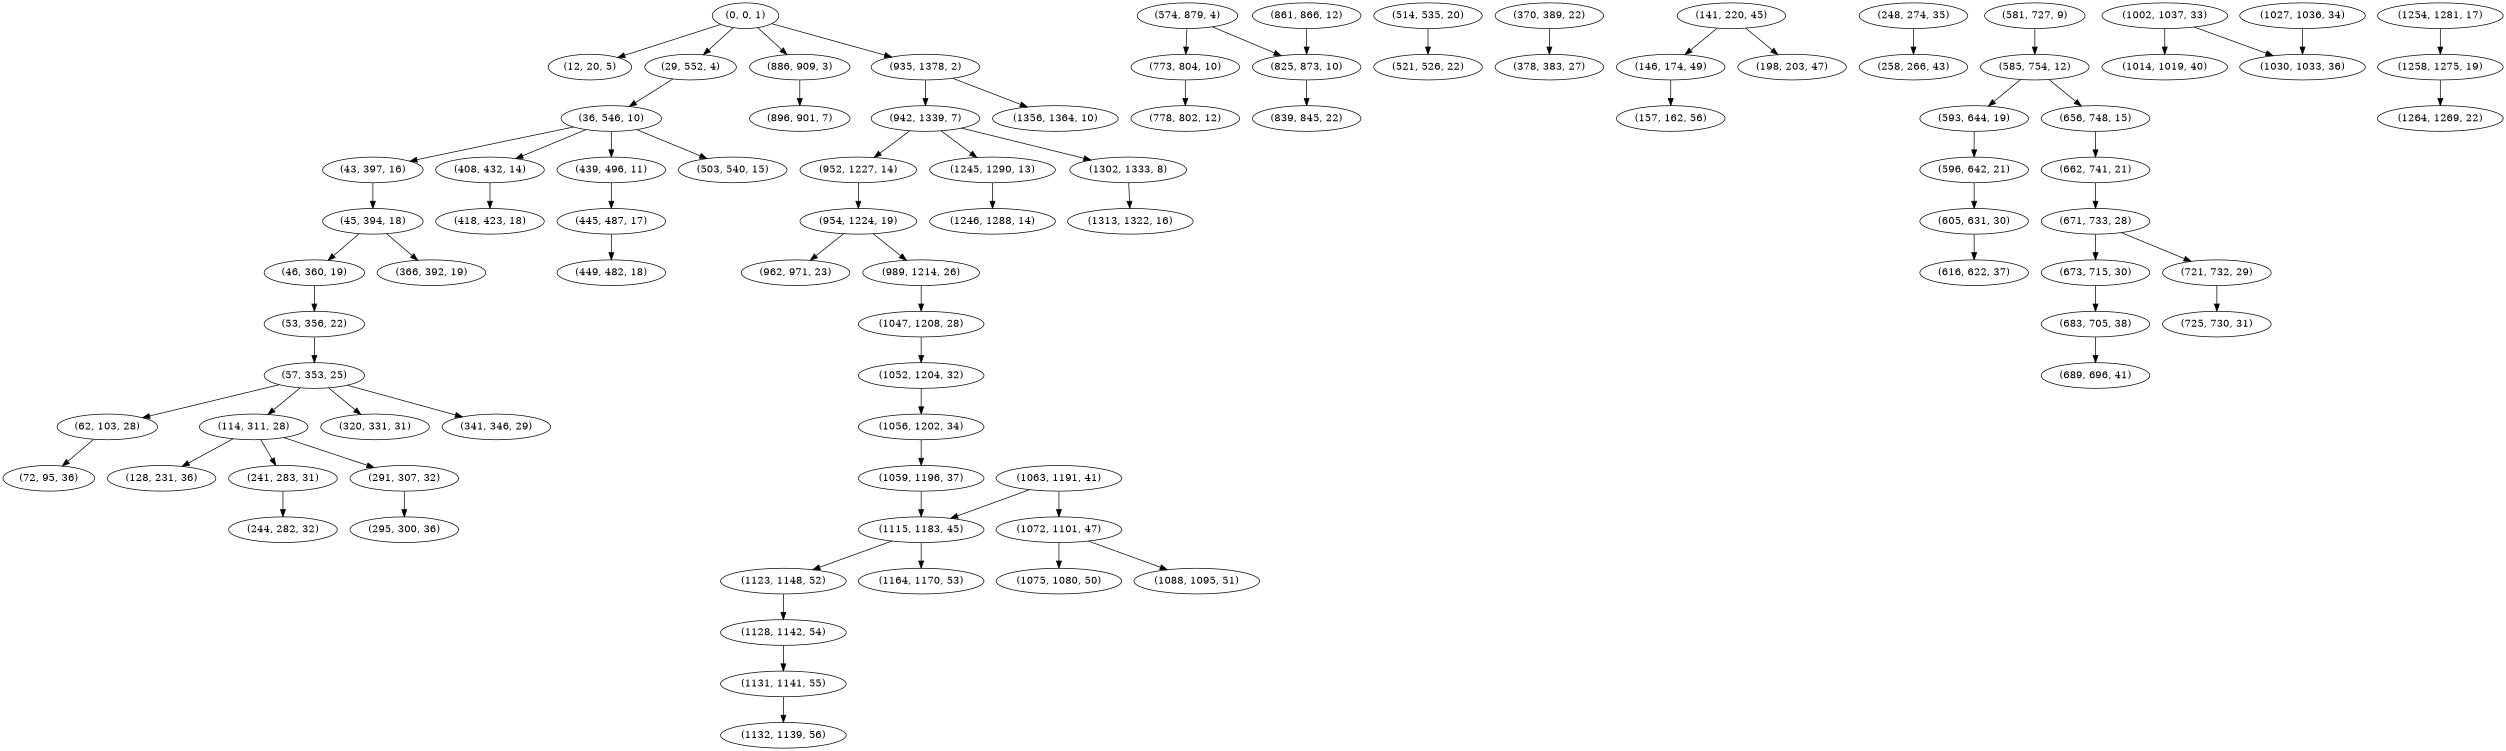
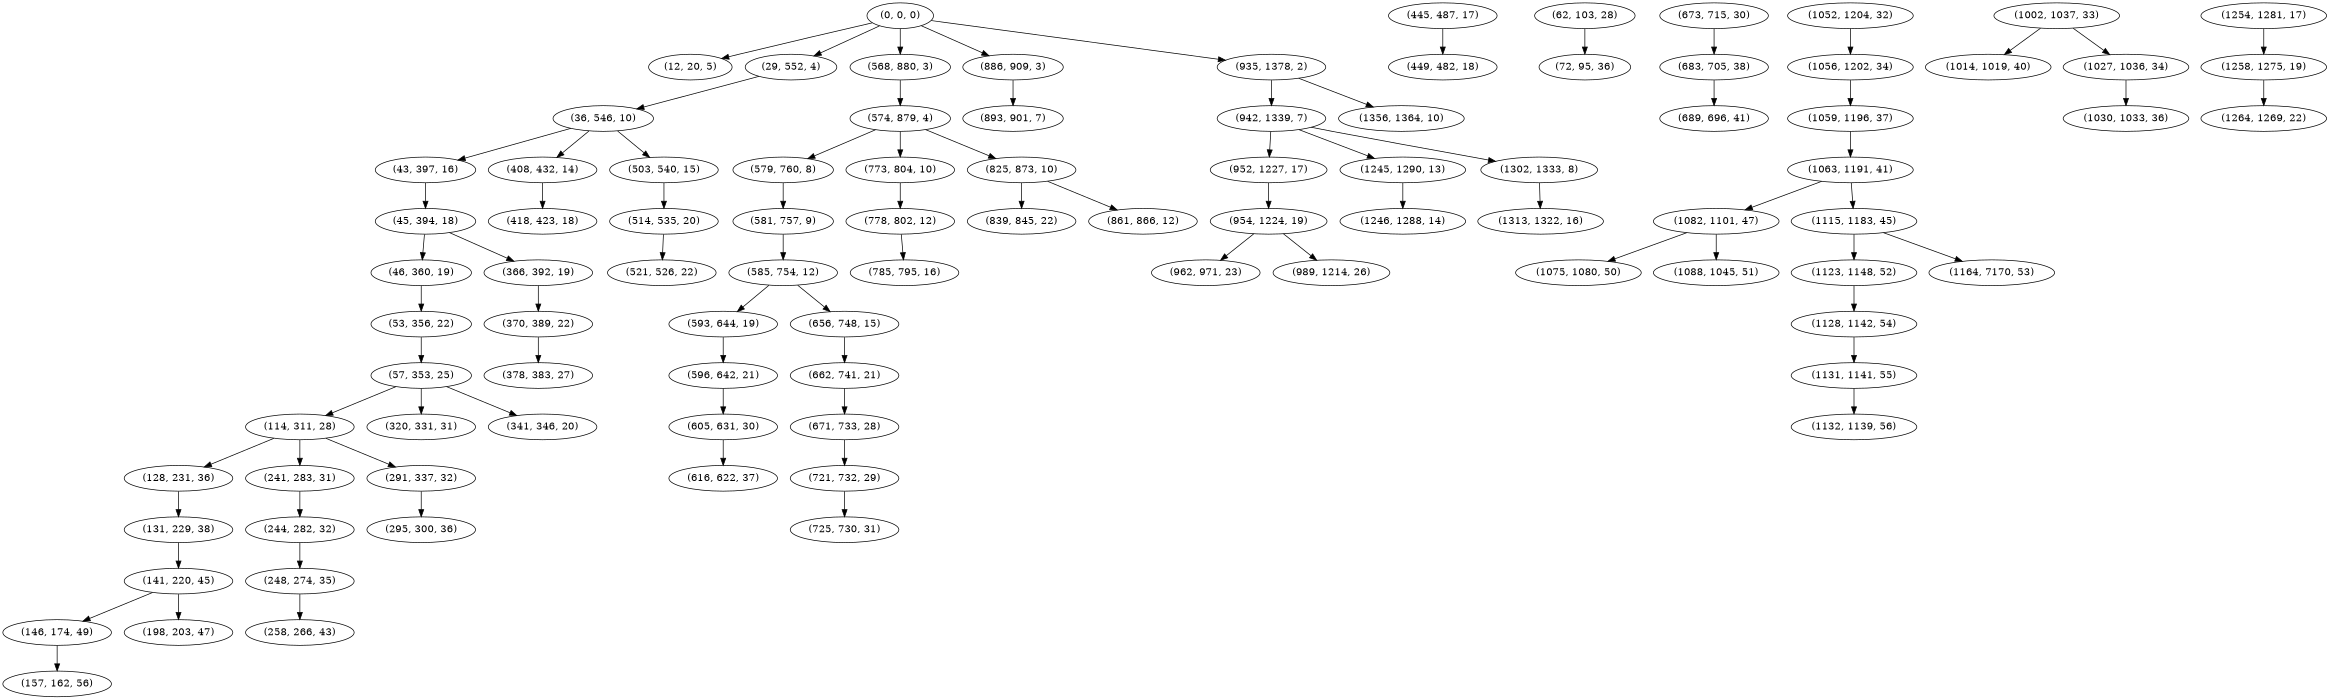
(746, 16) -> (900, 16)
(2035, 16) -> (783, 221)
(1307, 38) -> (1079, 194)
(2230, 40) -> (2088, 39)
none -> (900, 67)
(800, 119) -> (1013, 119)
(611, 170) -> none
none -> (783, 170)
(858, 170) -> (1269, 170)
none -> (664, 192)
(2095, 244) -> none
none -> (904, 273)
none -> (538, 295)
(921, 324) -> none
(215, 400) -> none
(496, 427) -> (543, 427)
(404, 478) -> (421, 478)
(921, 501) -> (1850, 141)
none -> (179, 530)
(1059, 530) -> (1716, 221)
none -> (300, 552)
(921, 581) -> (1992, 273)
(1197, 581) -> (1716, 273)
